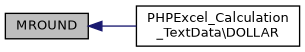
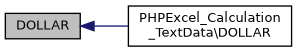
(47, 26) -> (43, 26)
